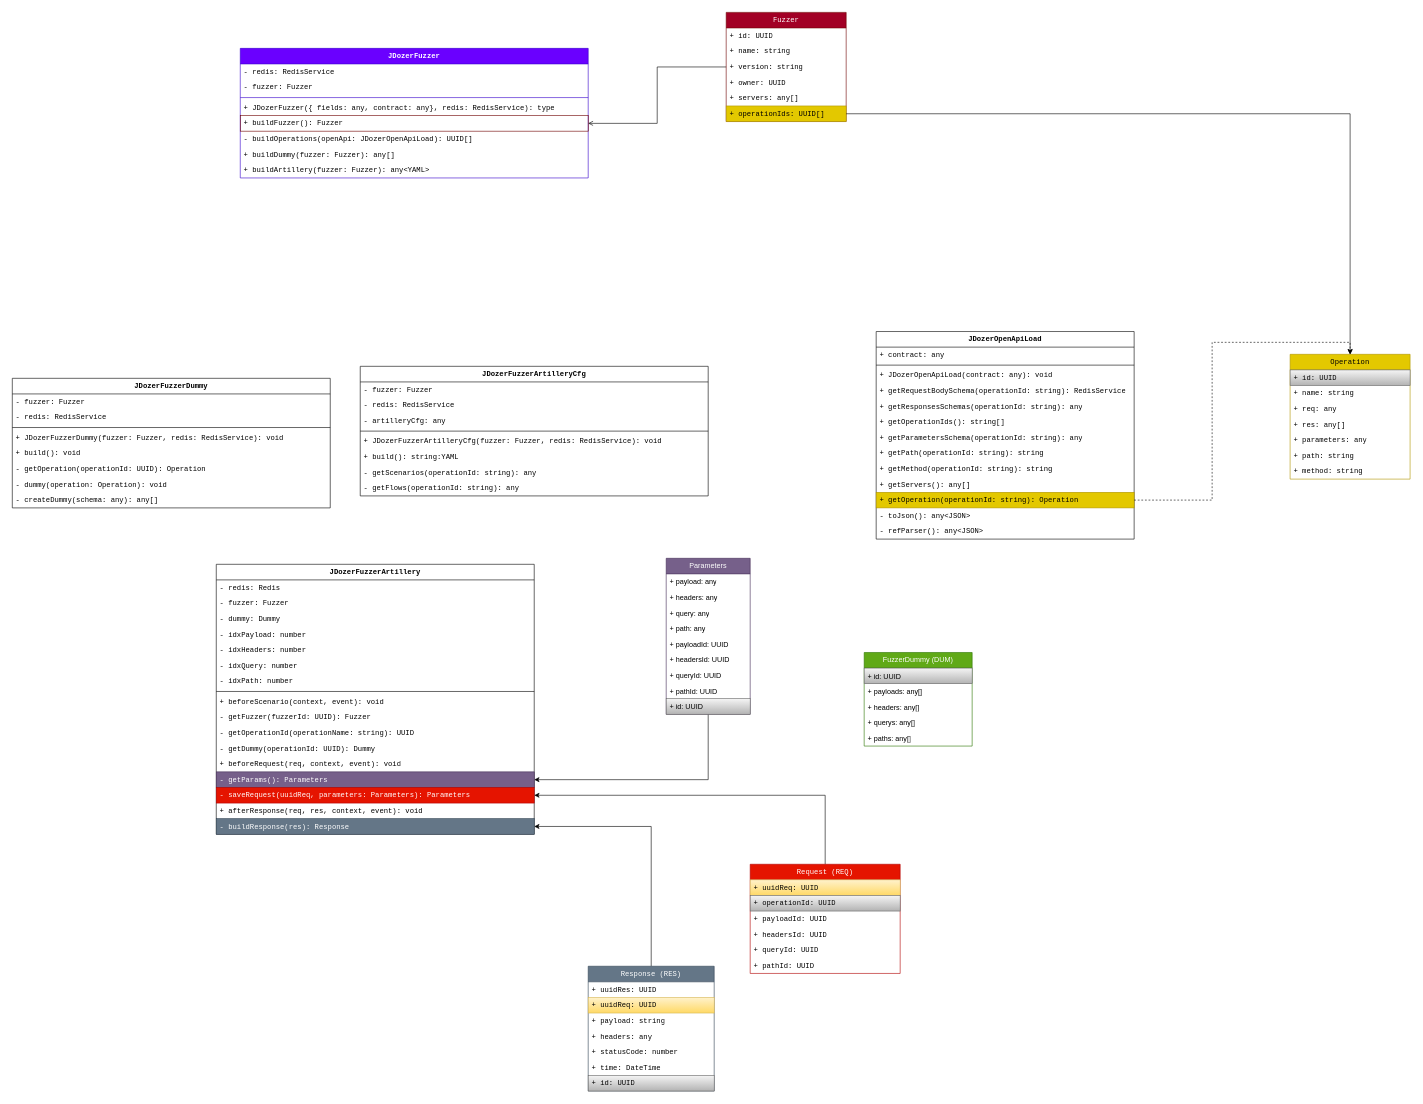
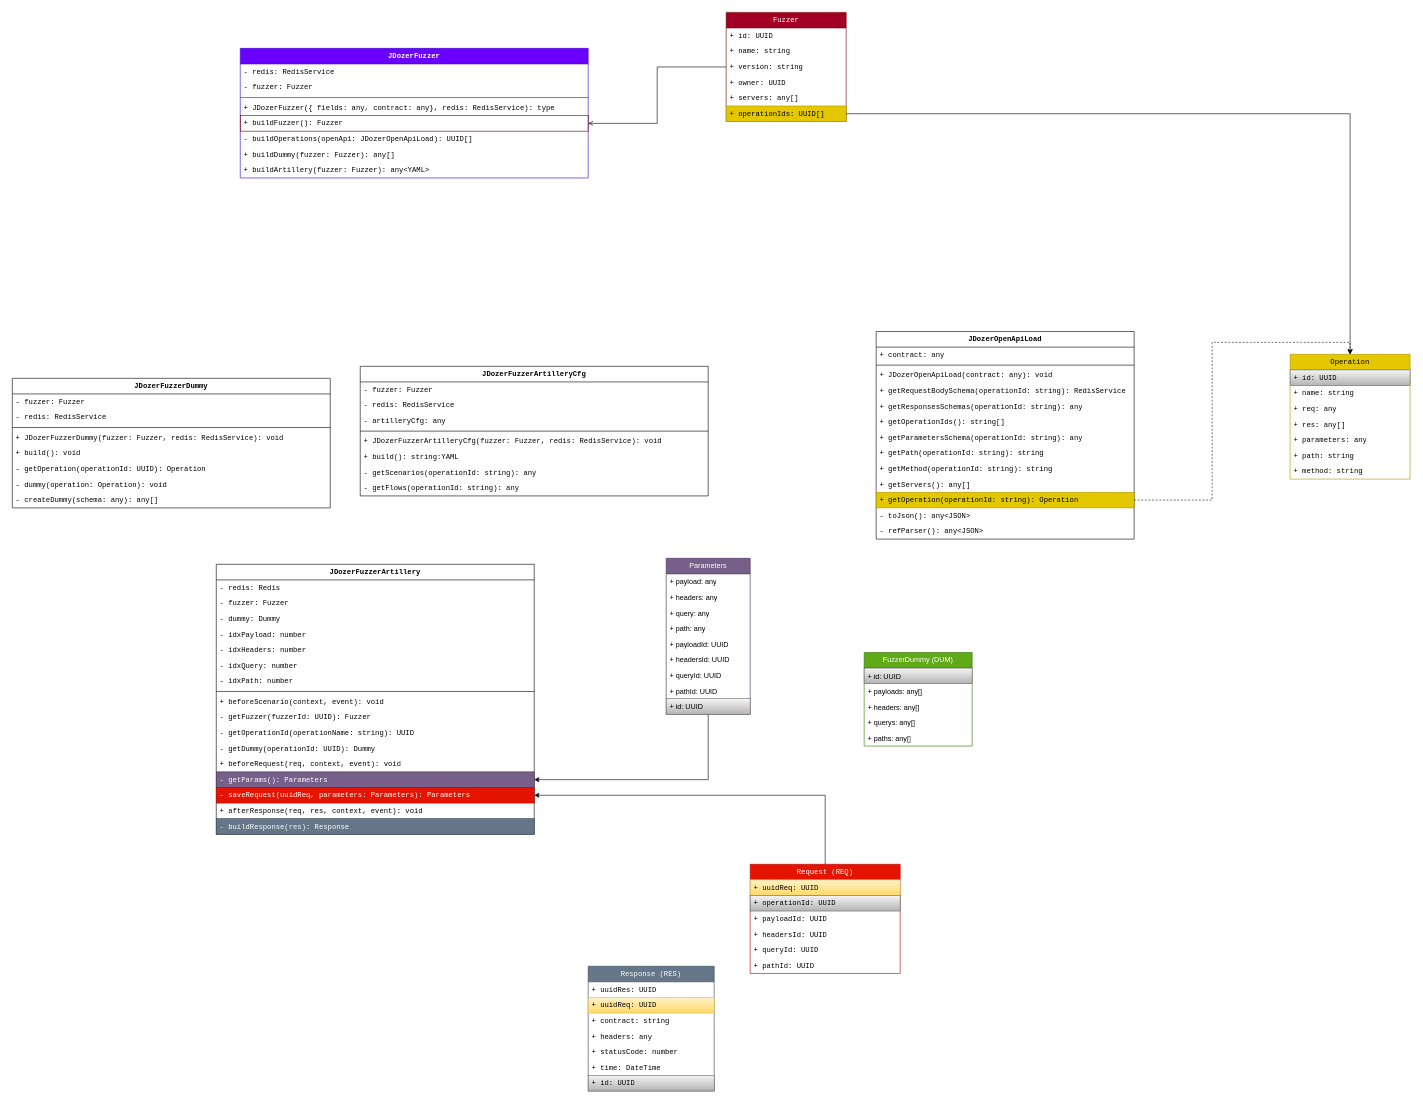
(595, 827) -> none
(621, 1022) -> (624, 1022)
